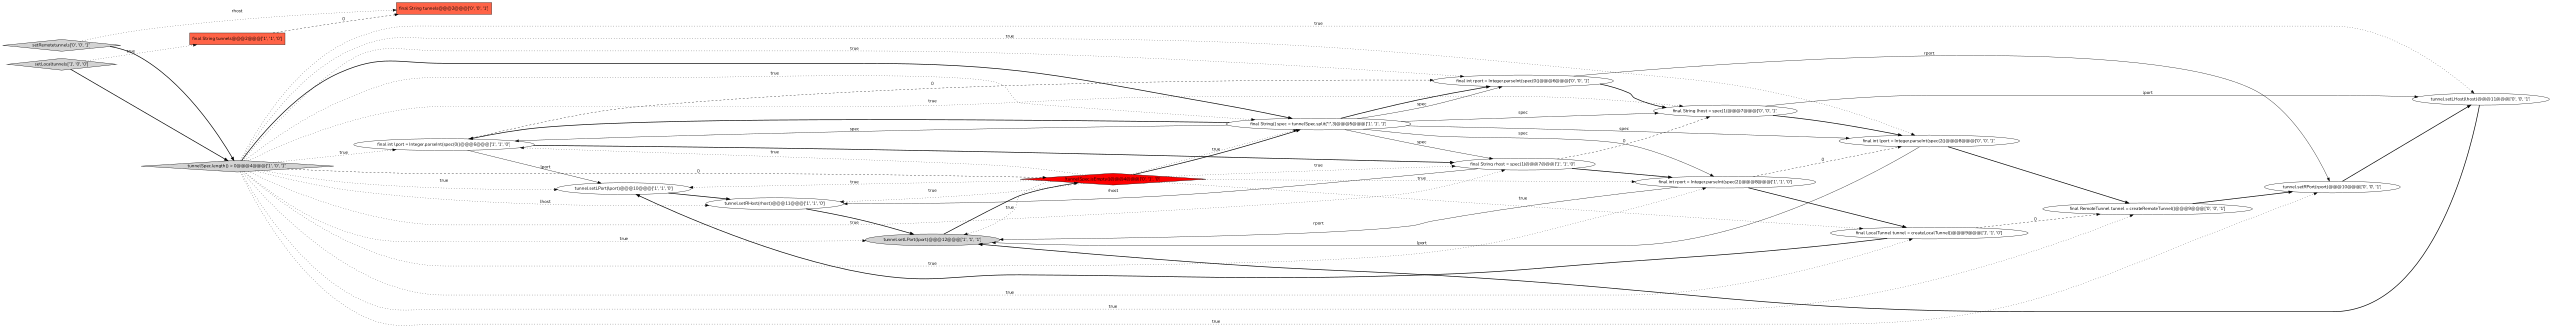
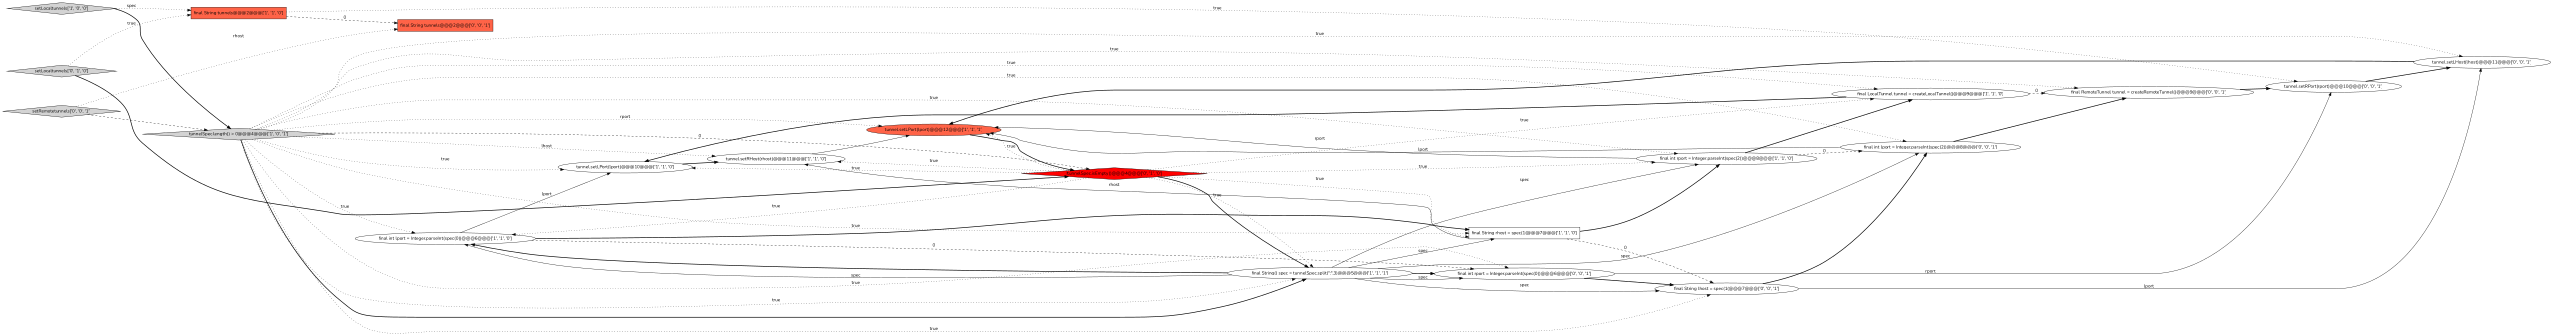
(131, 51) -> (132, 6)
none -> (62, 71)
(181, 90) -> (146, 122)
(1523, 164) -> (1524, 233)
(859, 219) -> (866, 144)
(624, 239) -> (625, 117)
(933, 240) -> (934, 130)
(1252, 324) -> (1292, 12)
